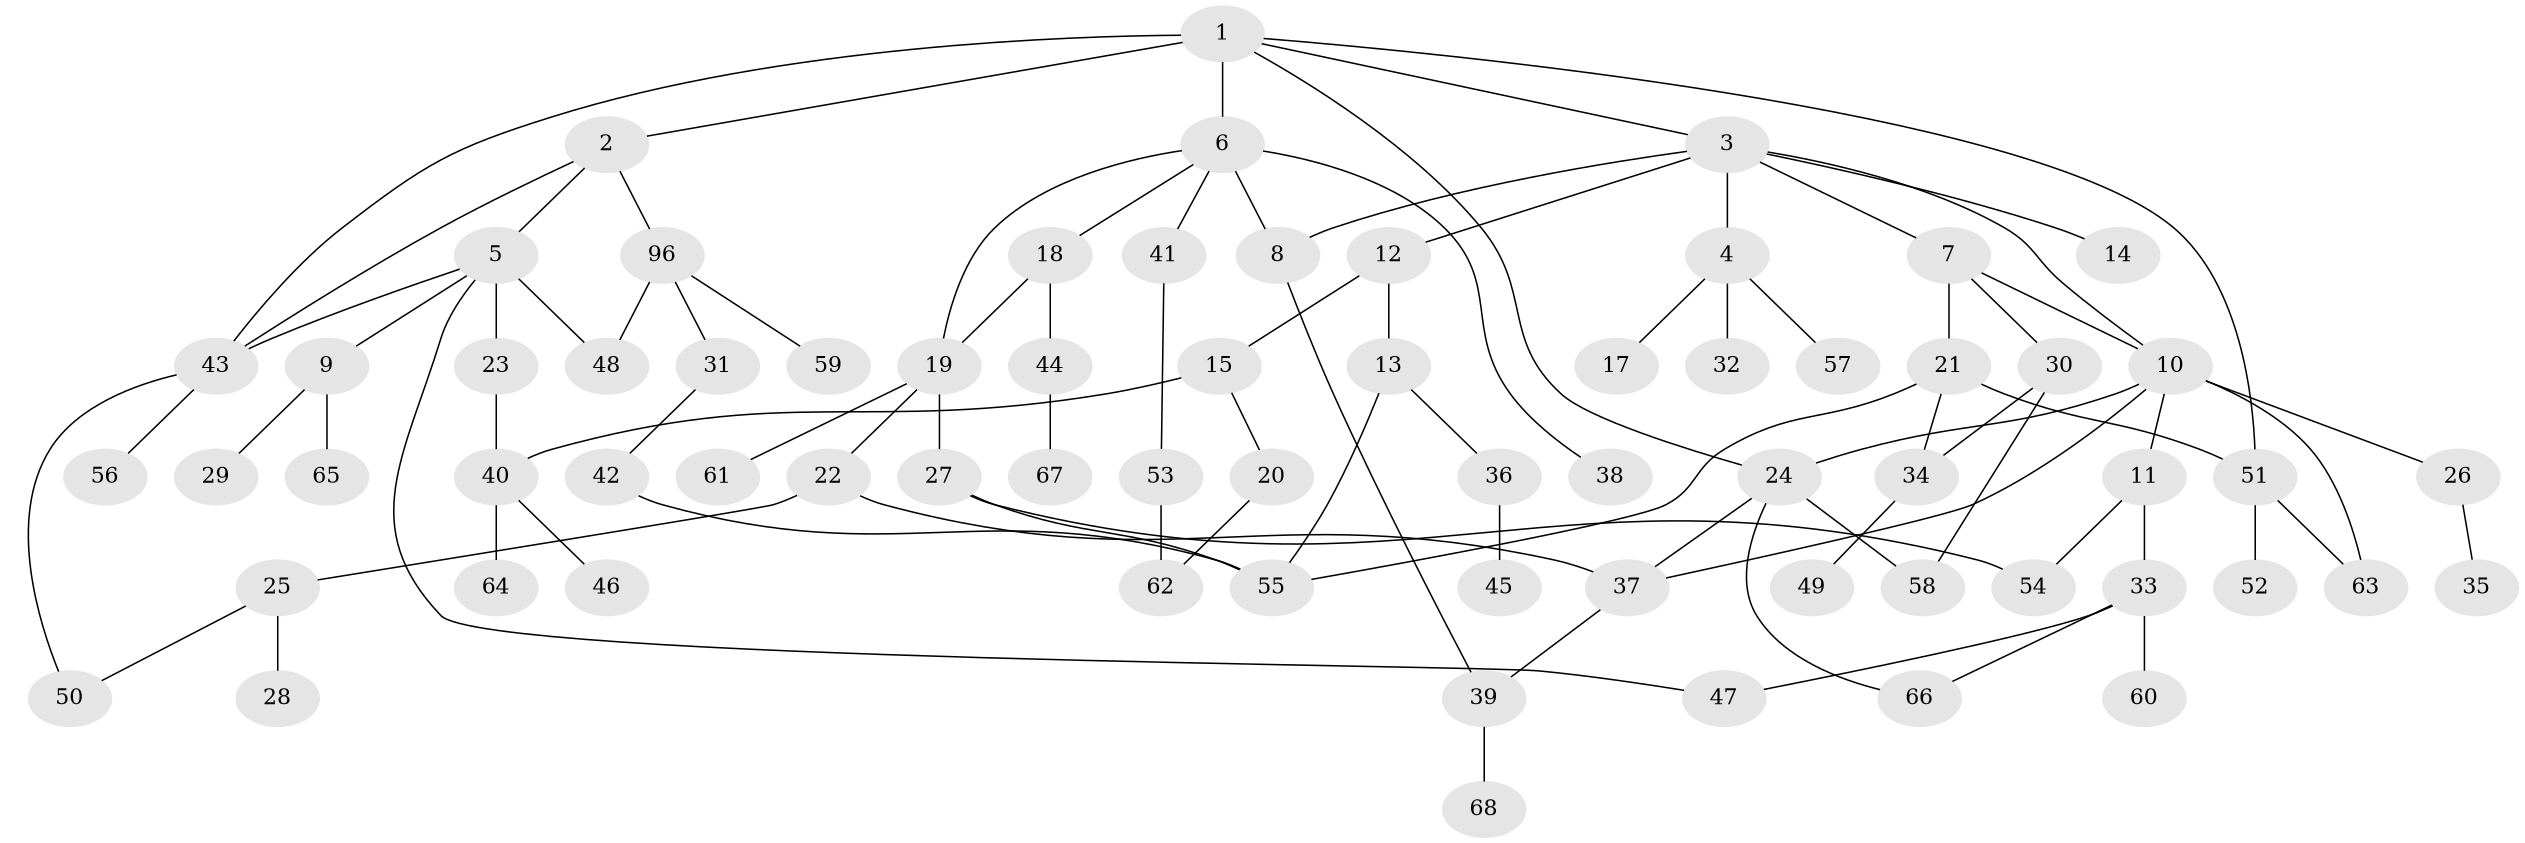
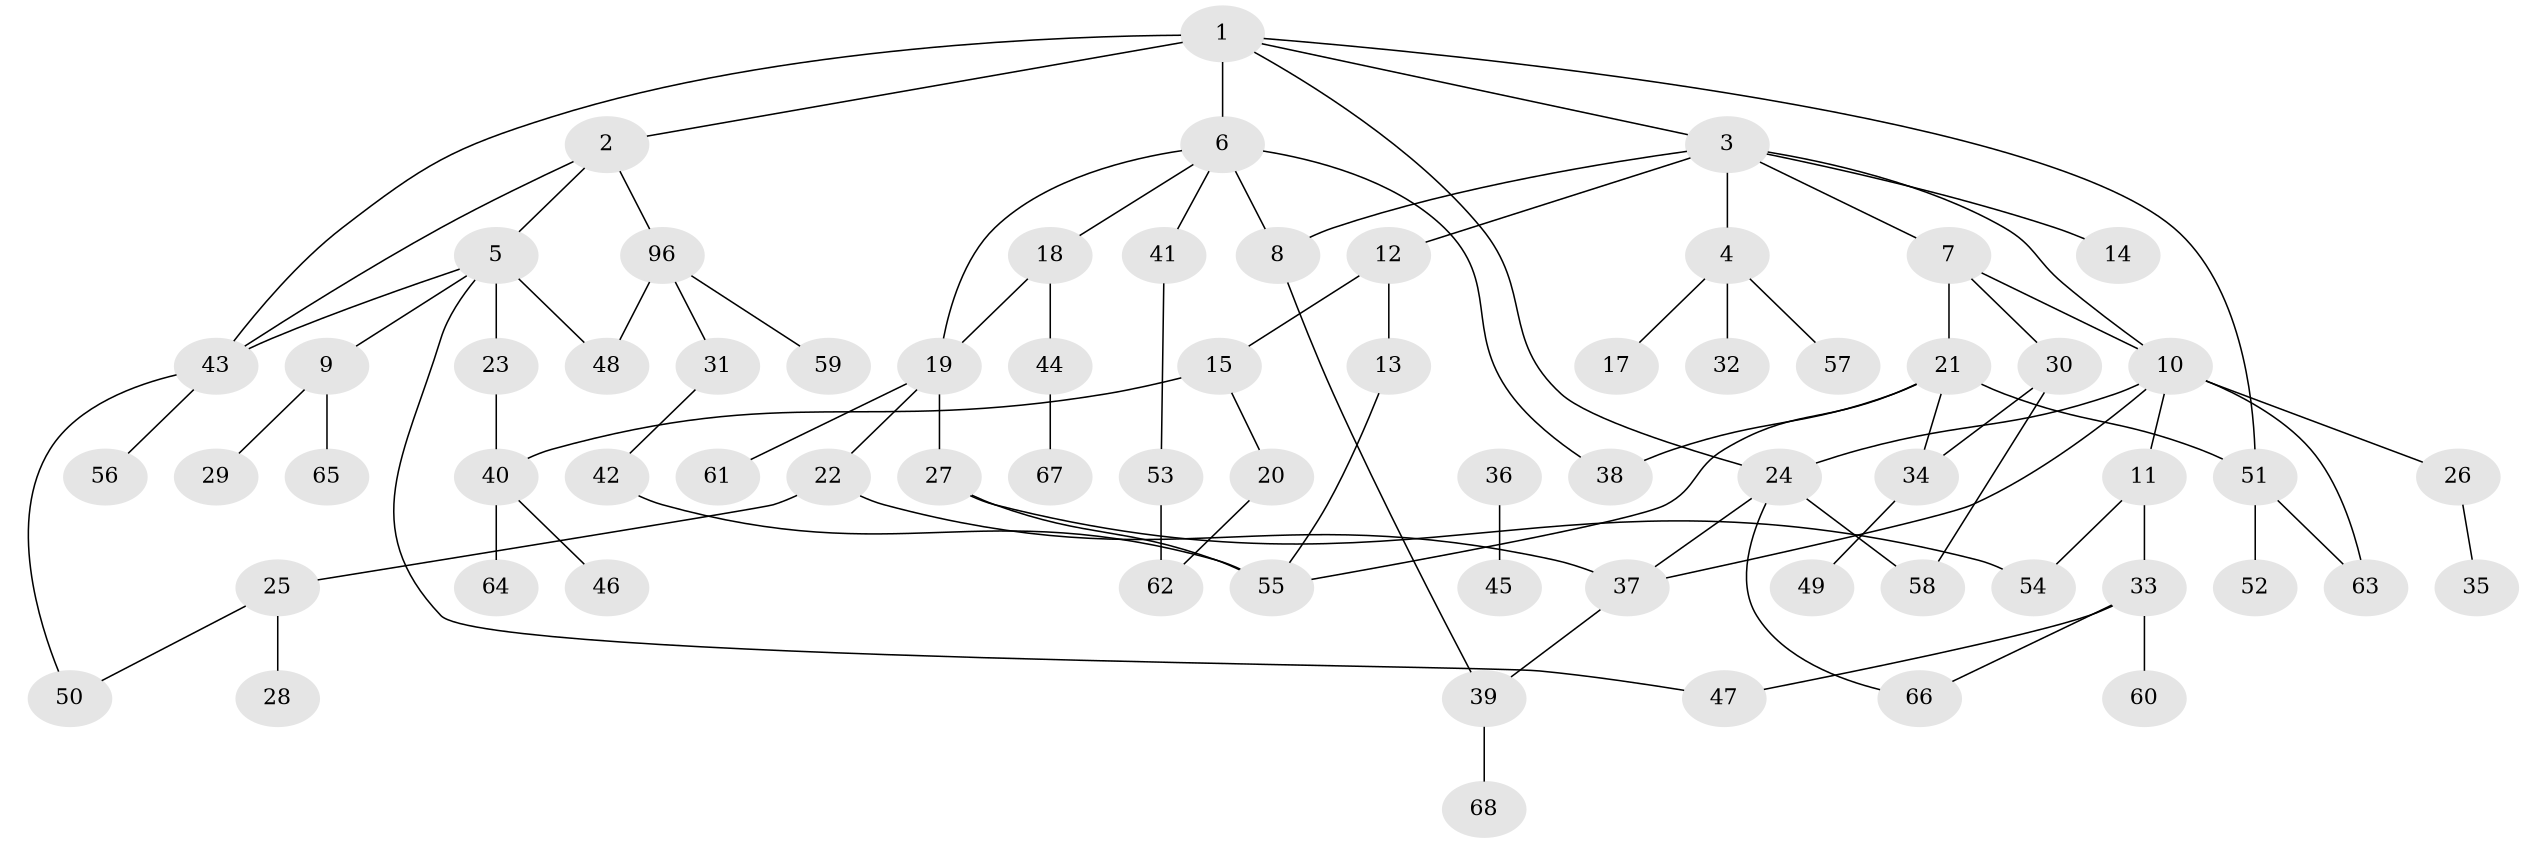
(1444, 421) -> none
none -> (1732, 433)
